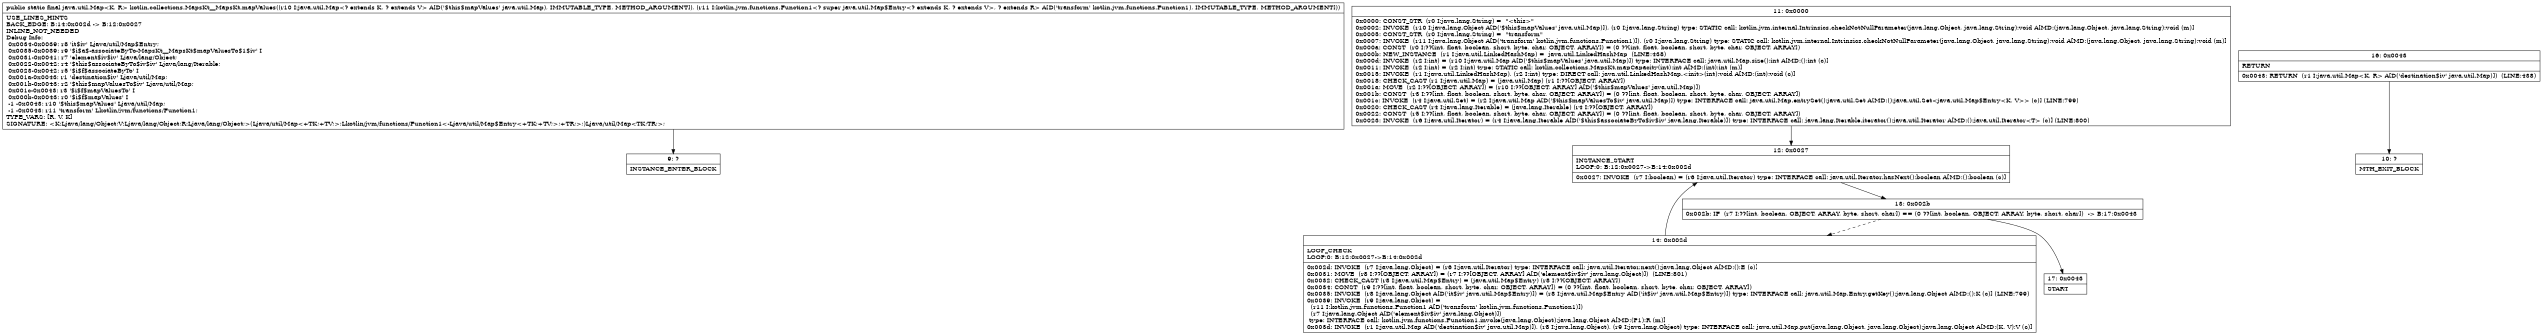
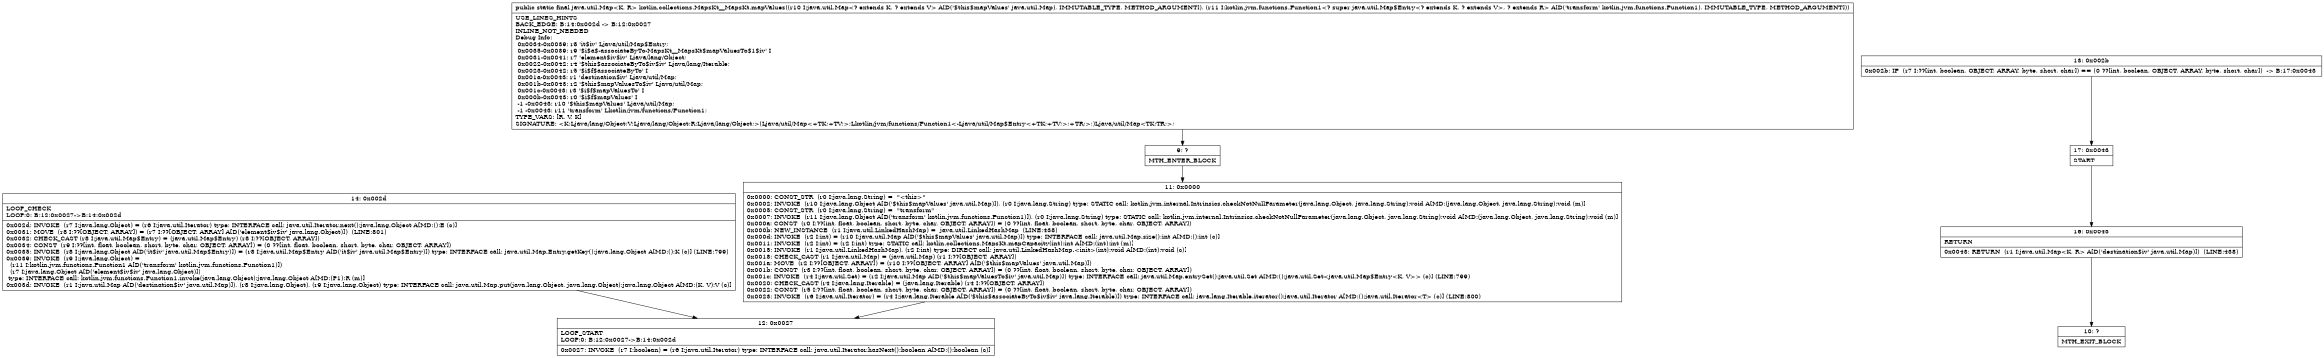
(1605, 161) -> (582, 333)
(673, 169) -> (1183, 161)
none -> (1183, 172)
(1861, 190) -> none
none -> (2092, 194)
(1856, 227) -> none
